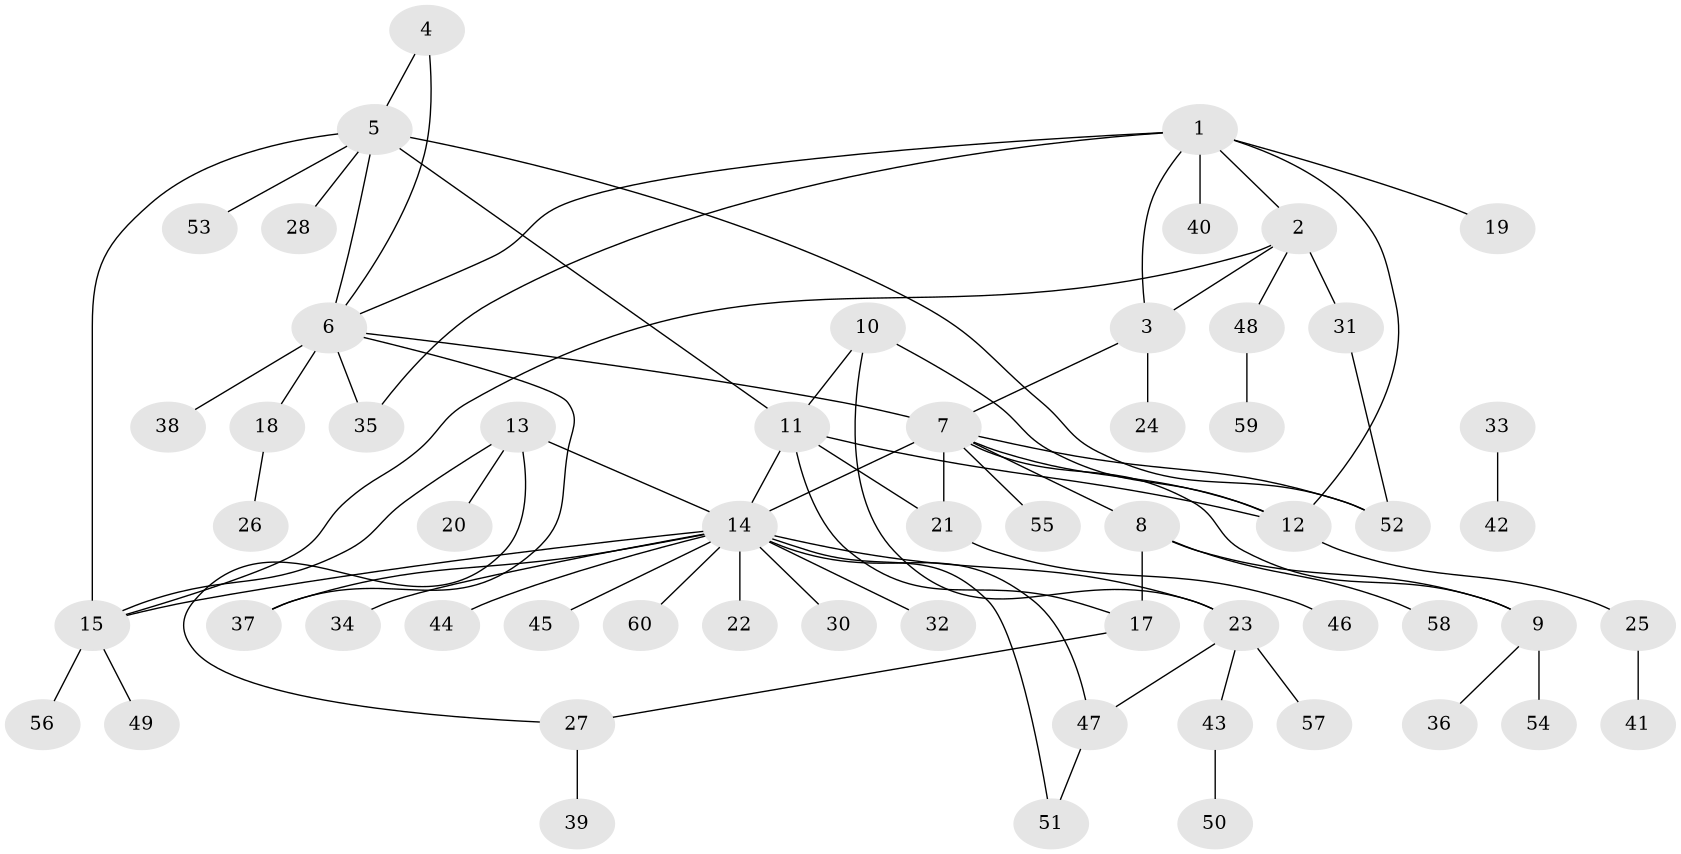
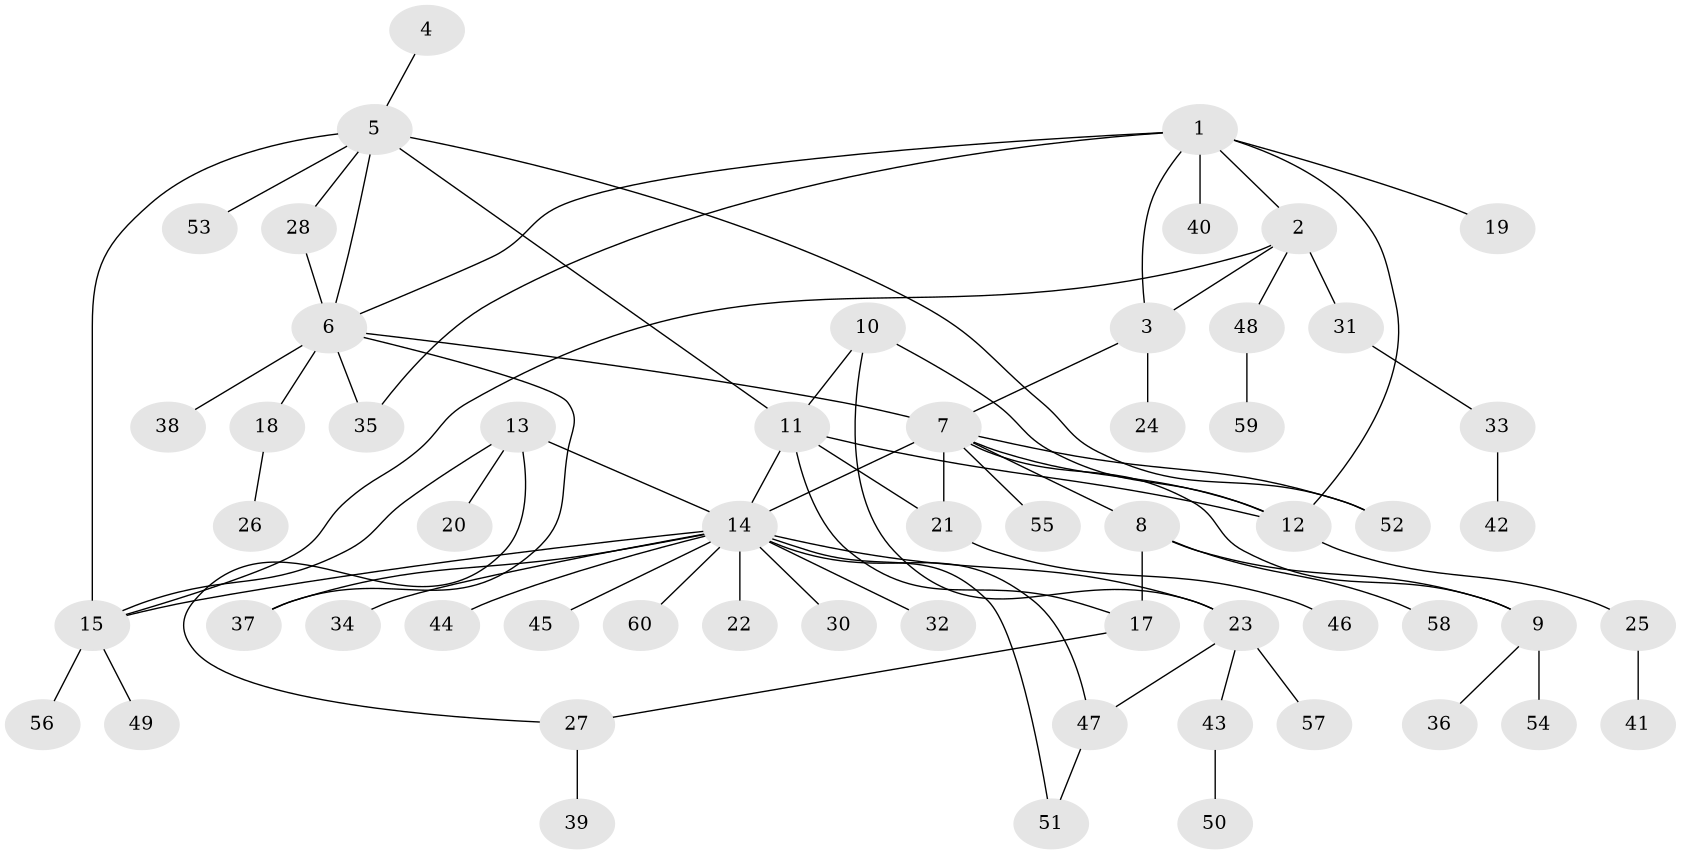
(413, 188) -> (314, 278)
(1366, 412) -> (1422, 378)
